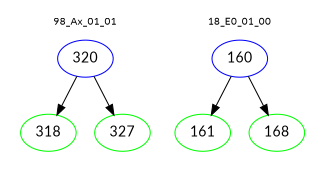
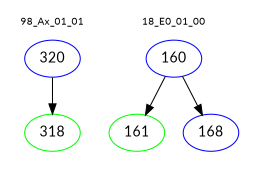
(122, 133) -> none
(277, 133) -> (211, 133)
